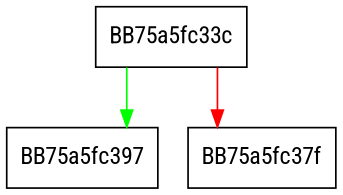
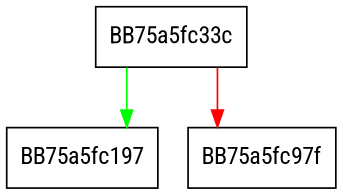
(82, 158) -> (82, 158)
(262, 158) -> (262, 158)
